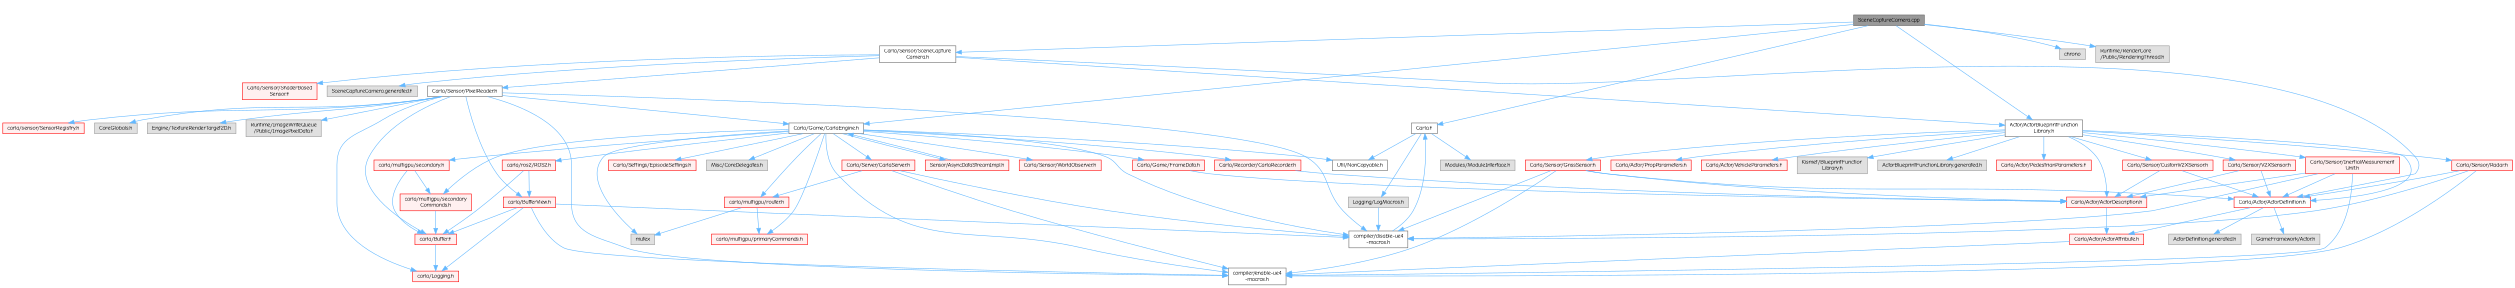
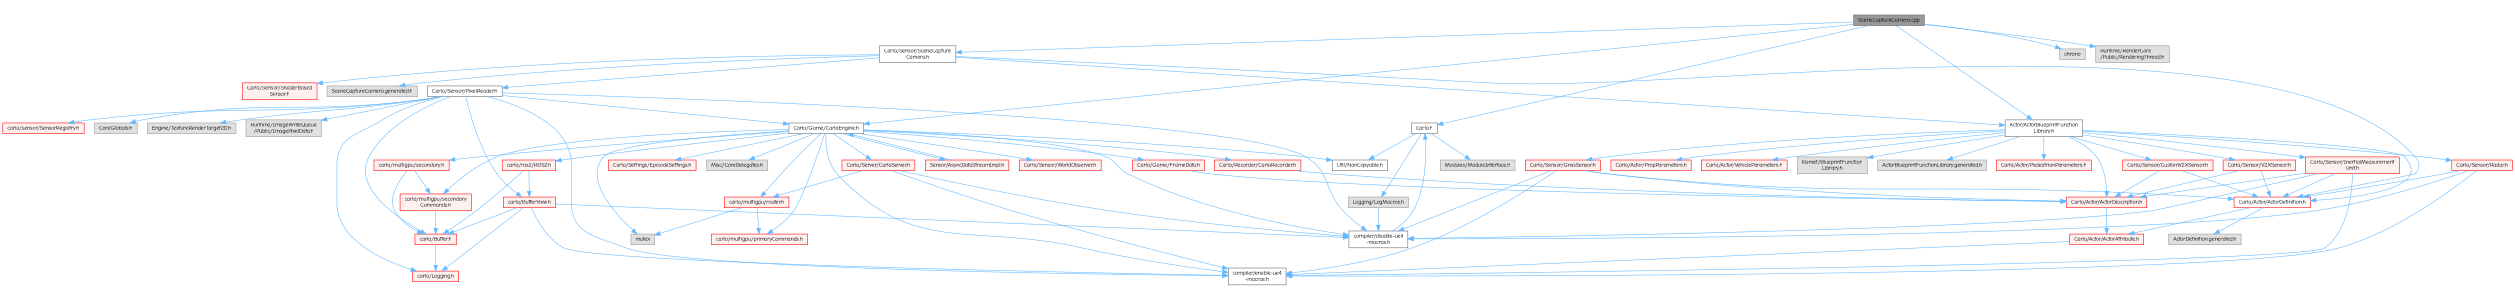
(2286, 239) -> none
